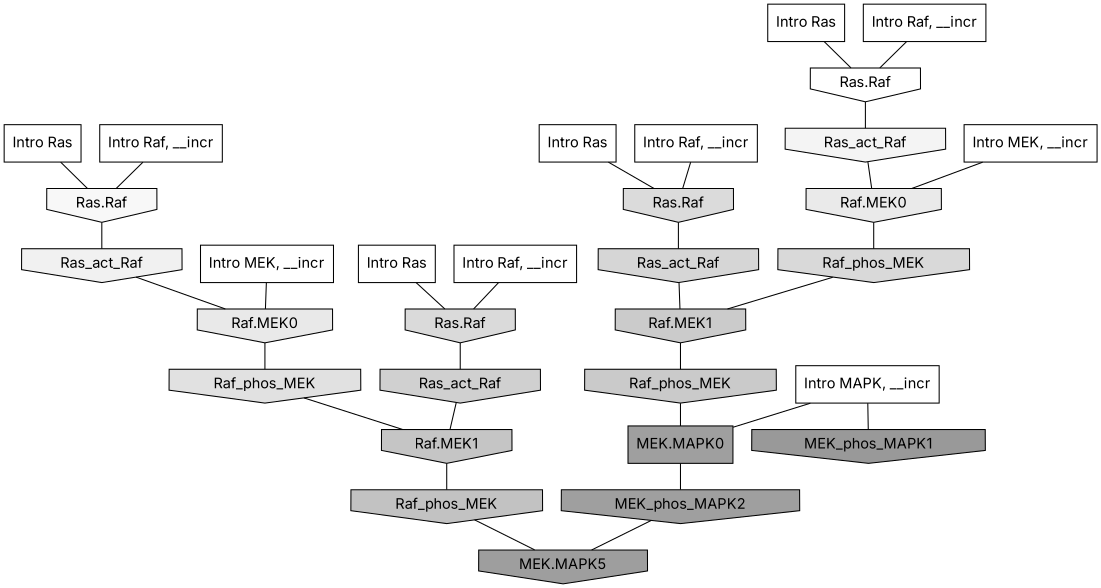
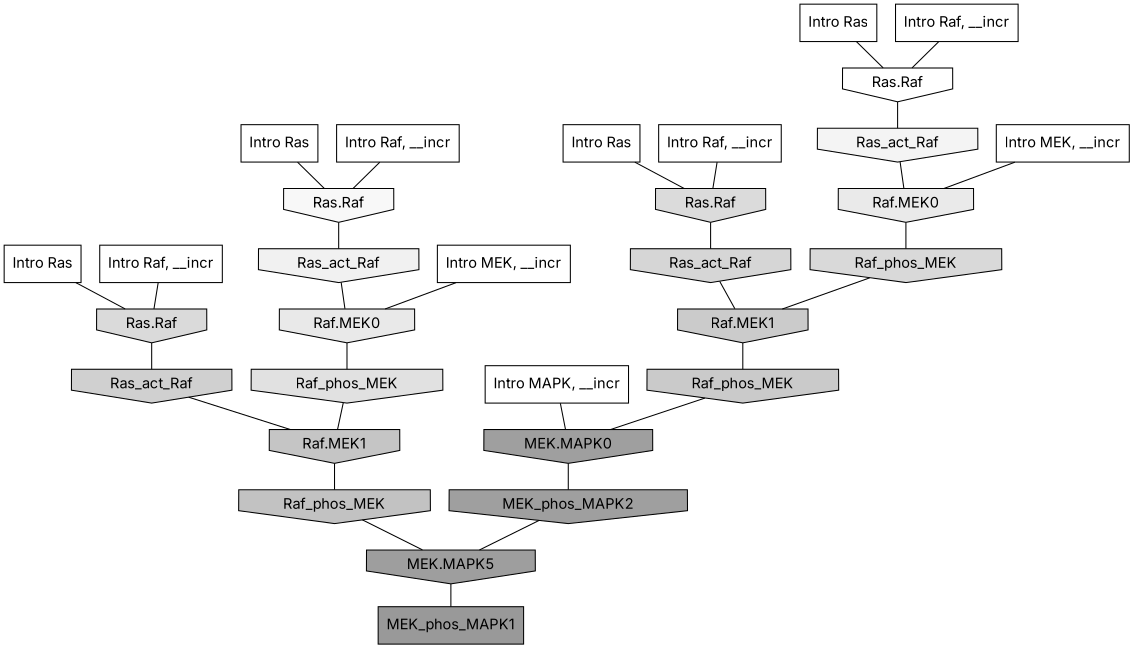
(868, 416) -> (451, 595)
(680, 445) -> (568, 445)
(869, 445) -> (451, 625)
